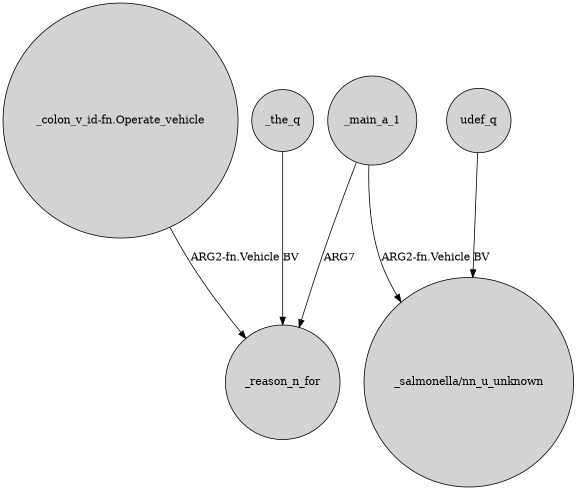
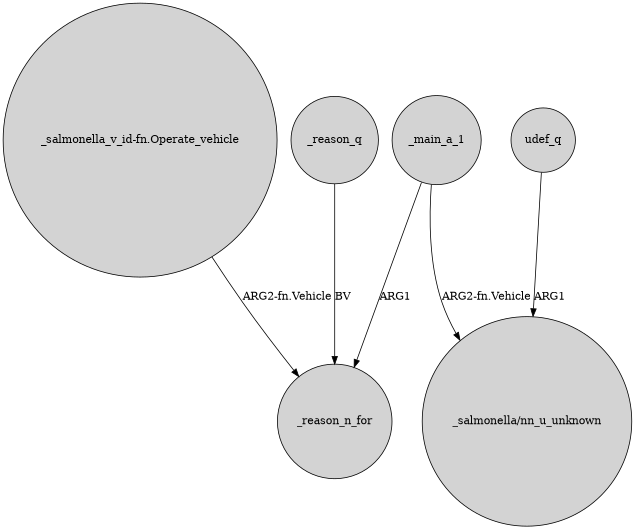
(121, 121) -> (140, 140)
(283, 121) -> (335, 140)
(339, 258) -> (395, 297)
(482, 258) -> (550, 297)
